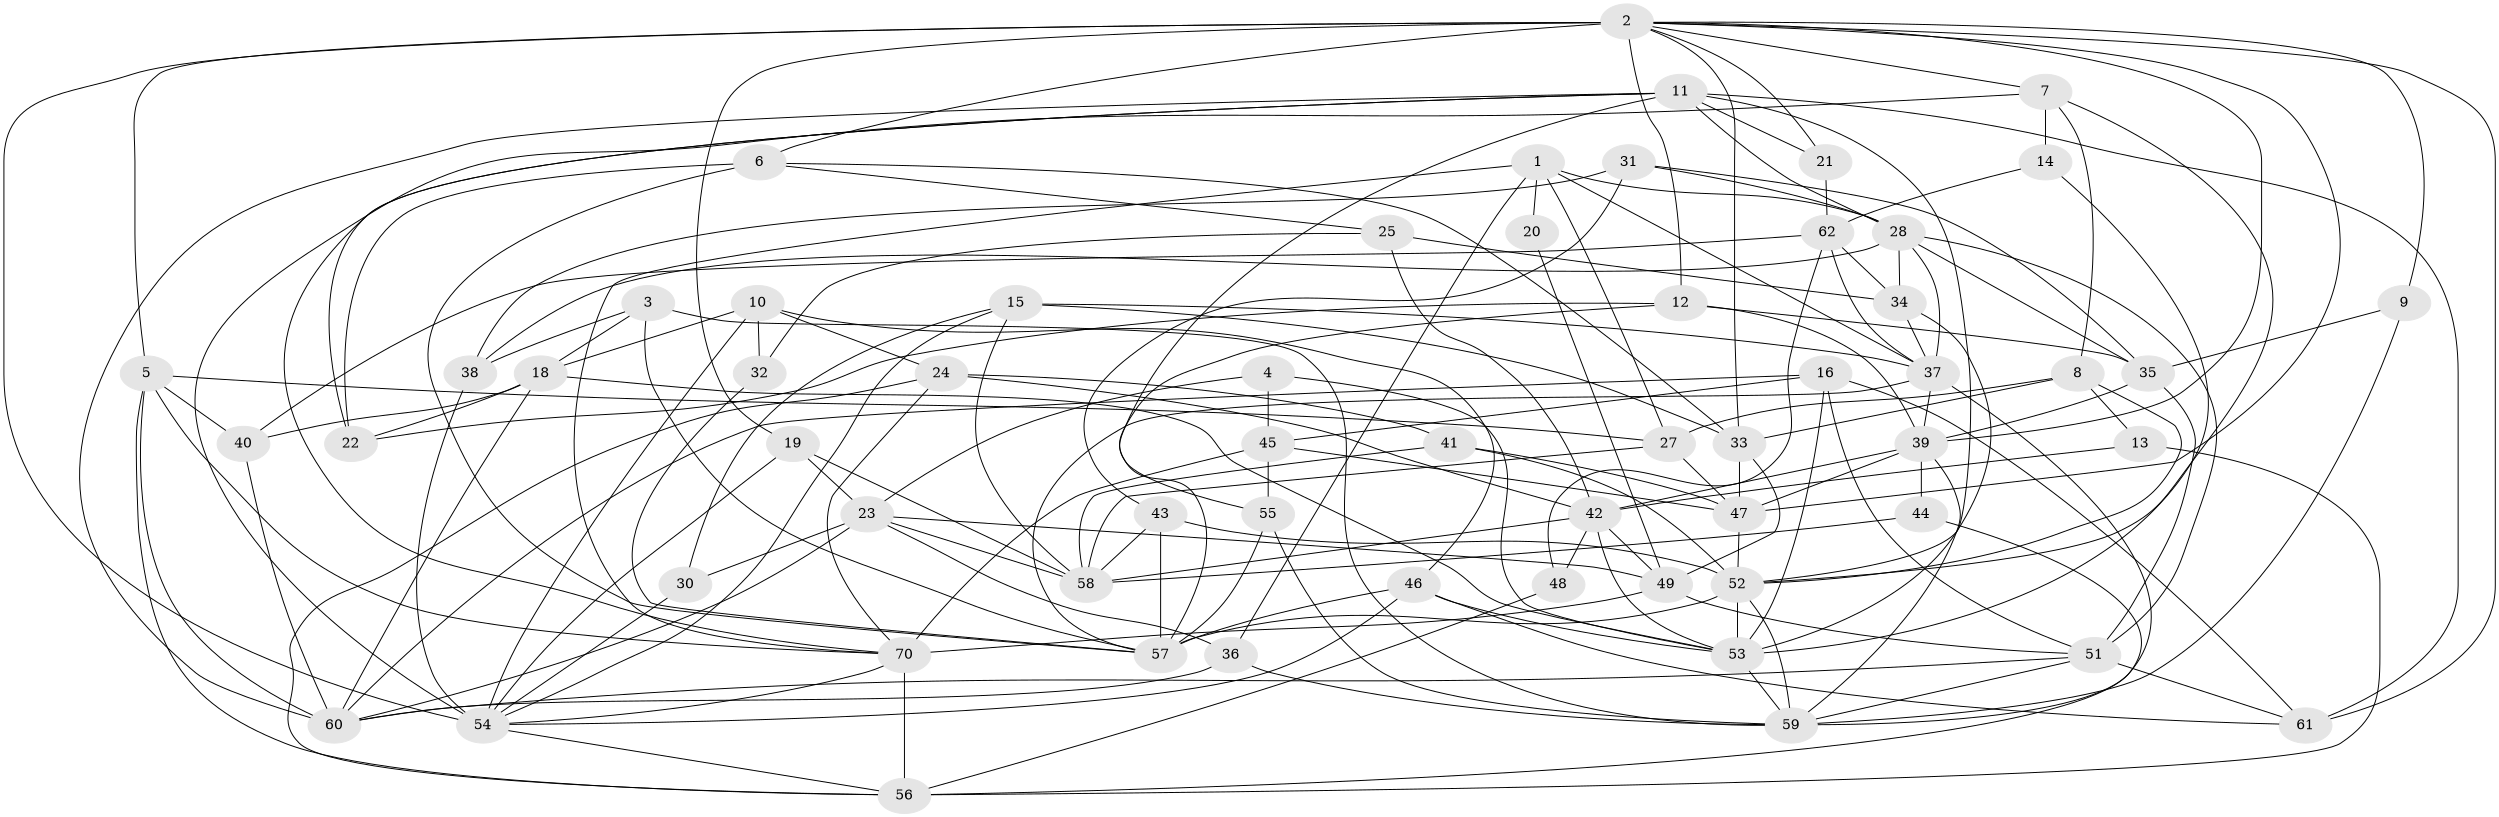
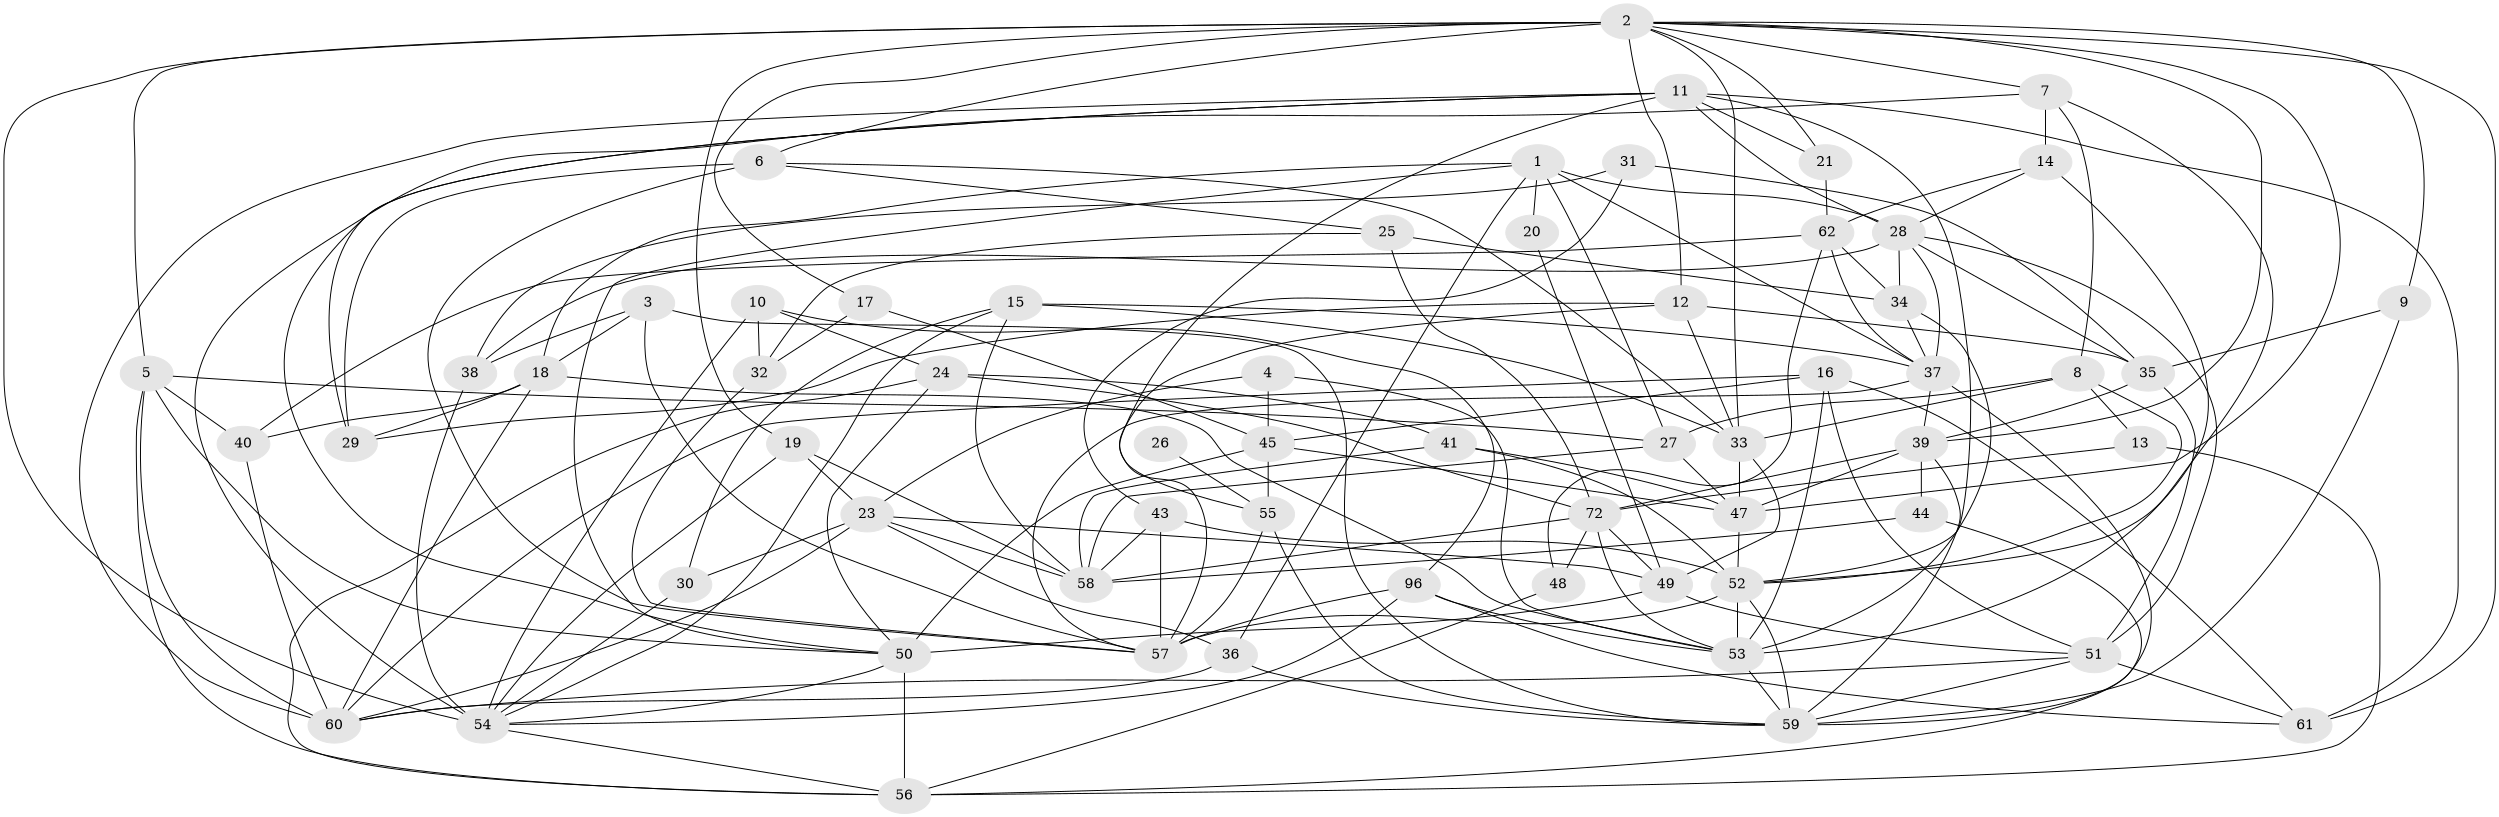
(1768, 189) -> (1972, 198)
none -> (865, 303)
(653, 337) -> (972, 196)
(1829, 338) -> (1709, 371)
(351, 444) -> (351, 444)
none -> (1161, 444)
(1595, 514) -> (1595, 514)
(1414, 585) -> (1414, 585)
(904, 655) -> (904, 655)
